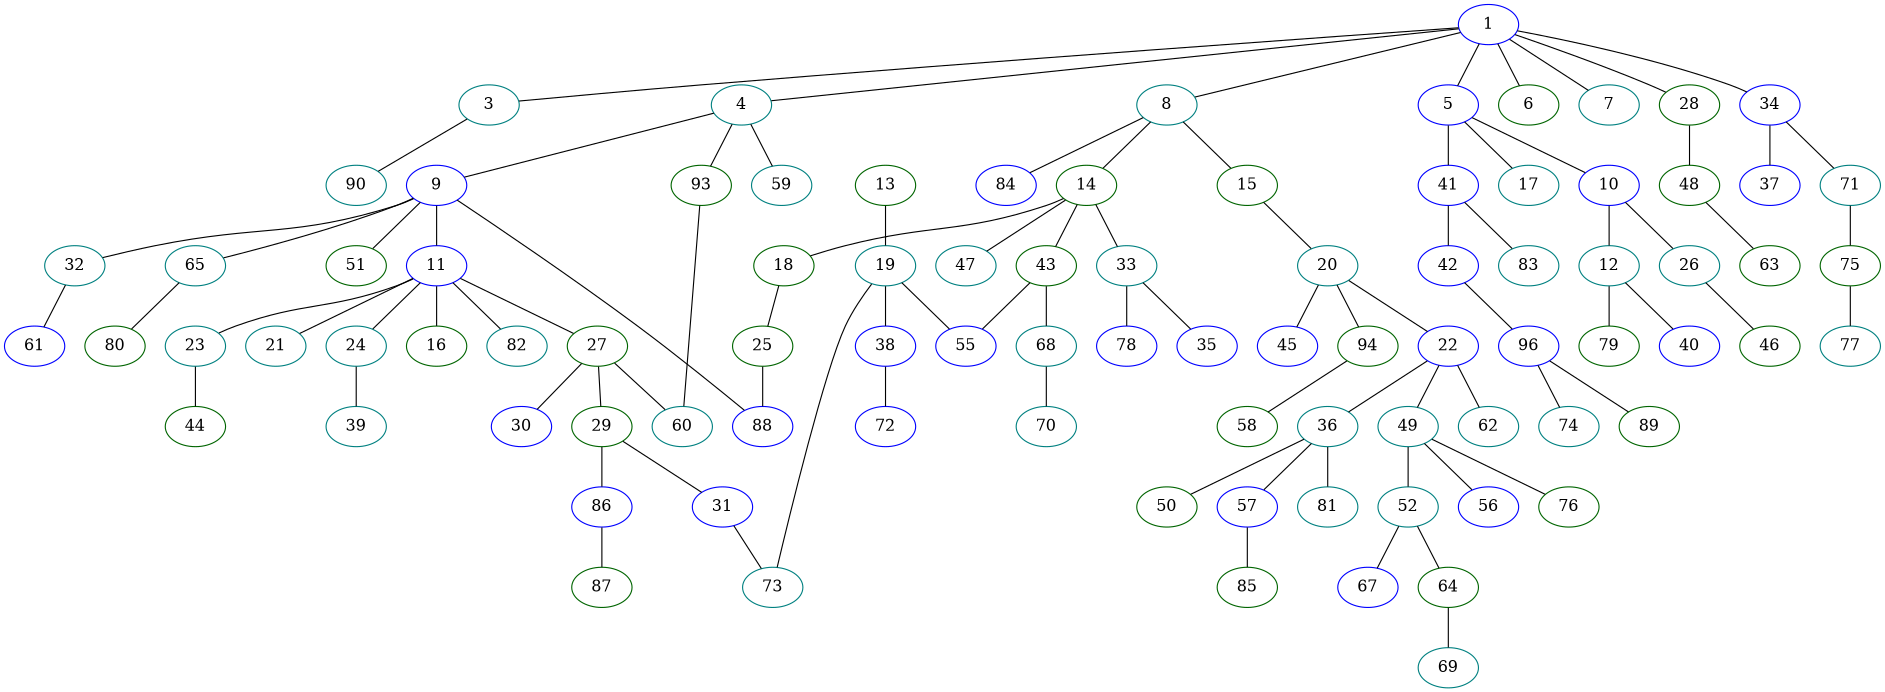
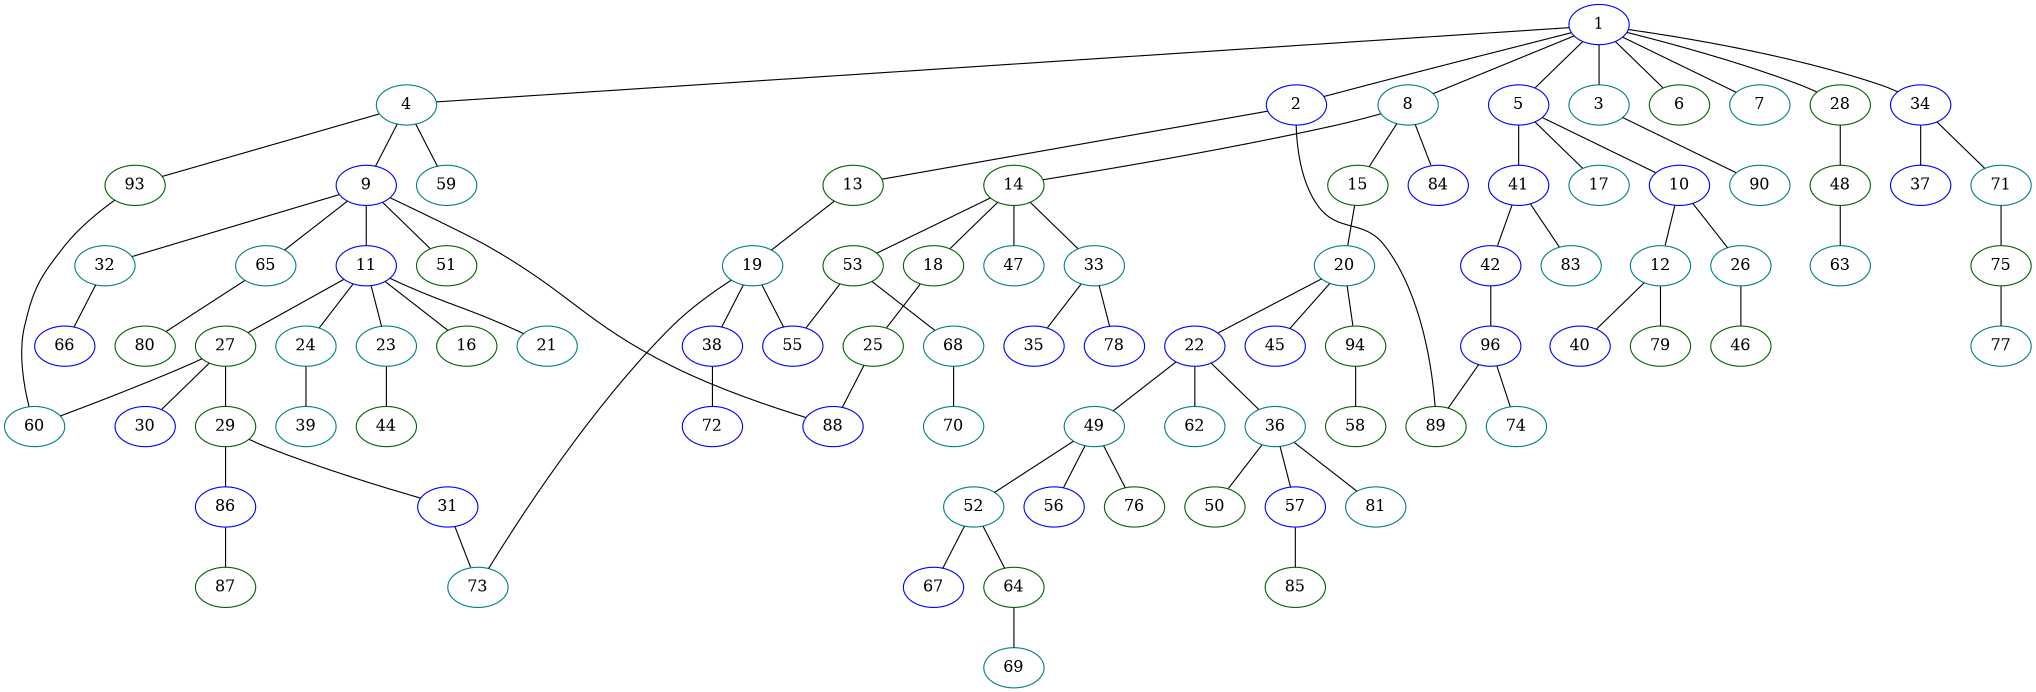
none -> (1296, 105)
(1046, 266) -> (853, 266)
(1770, 266) -> (1840, 266)
(35, 346) -> (65, 346)
(517, 346) -> none
